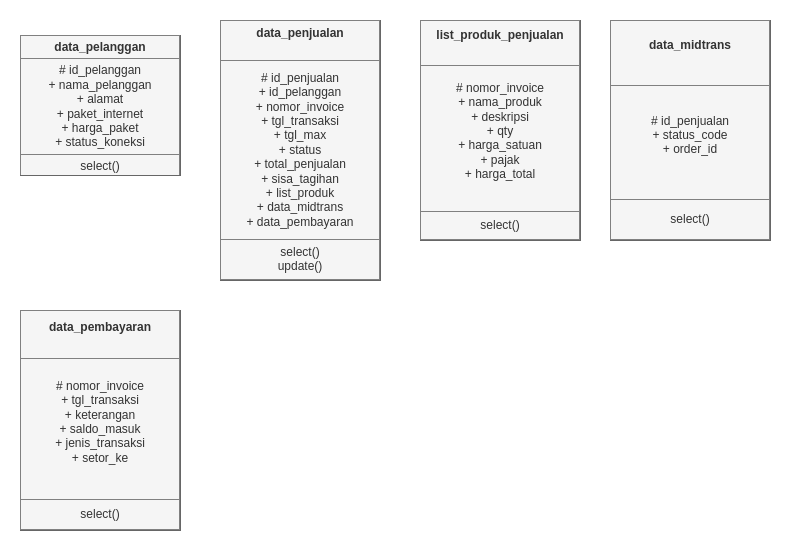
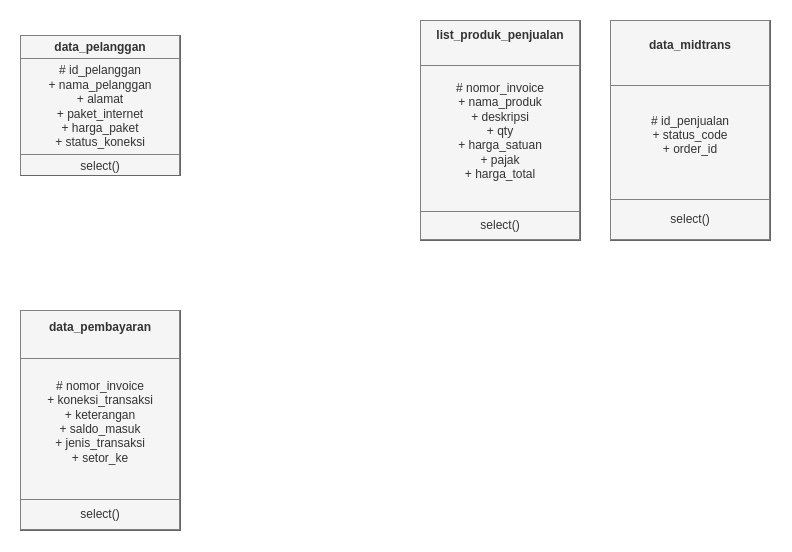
(301, 151) -> none
(73, 368) -> (80, 368)
